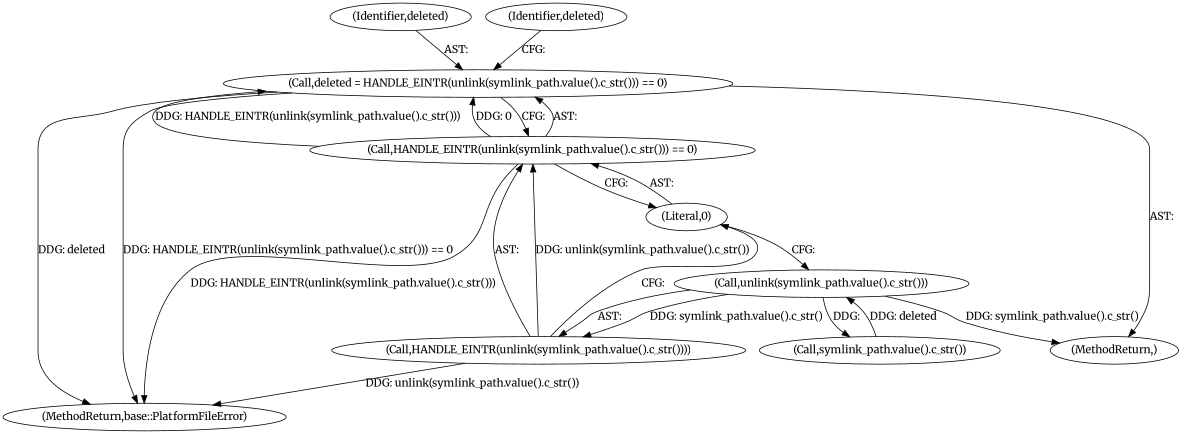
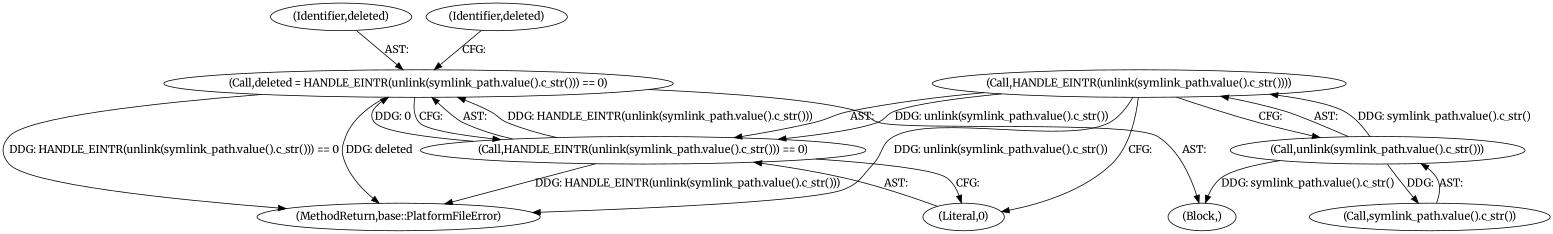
(765, 239) -> (1244, 118)
(904, 317) -> (1452, 184)
(1114, 350) -> (1202, 217)
